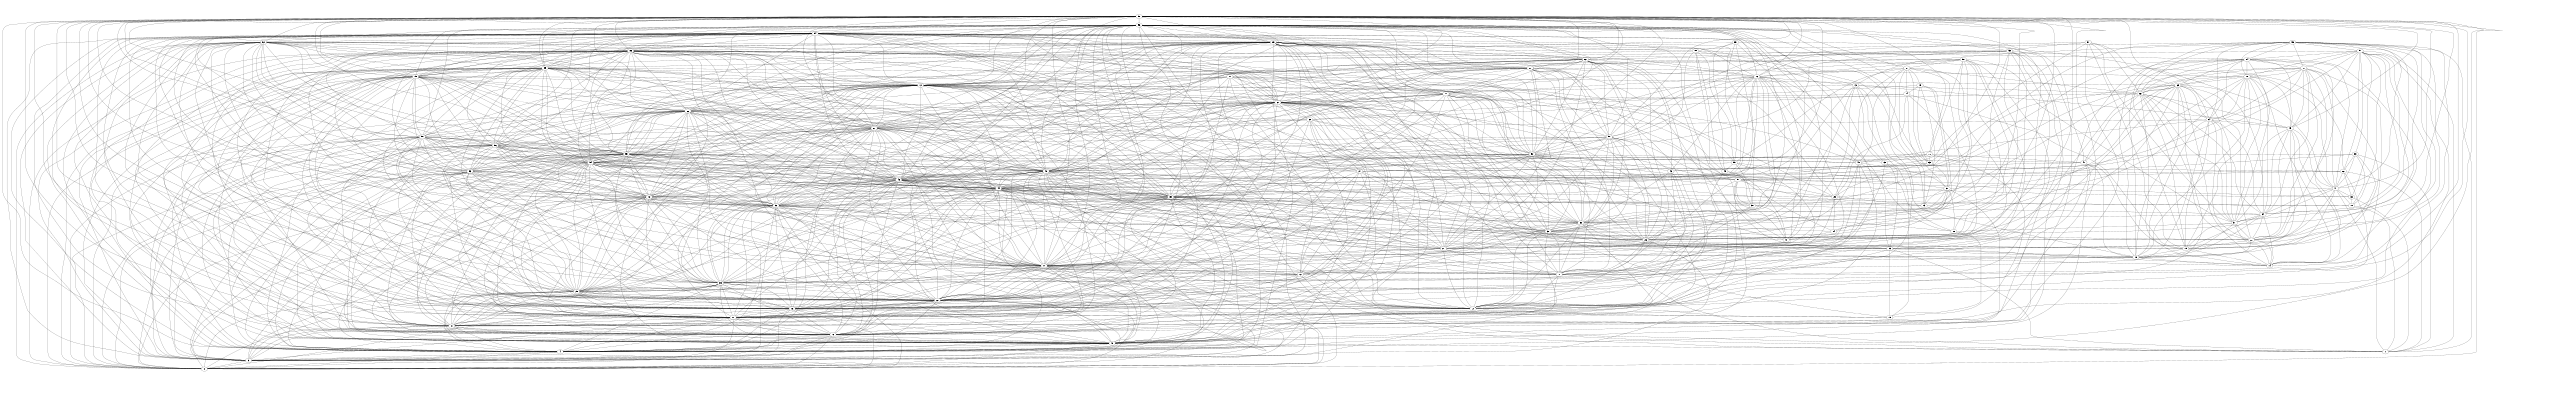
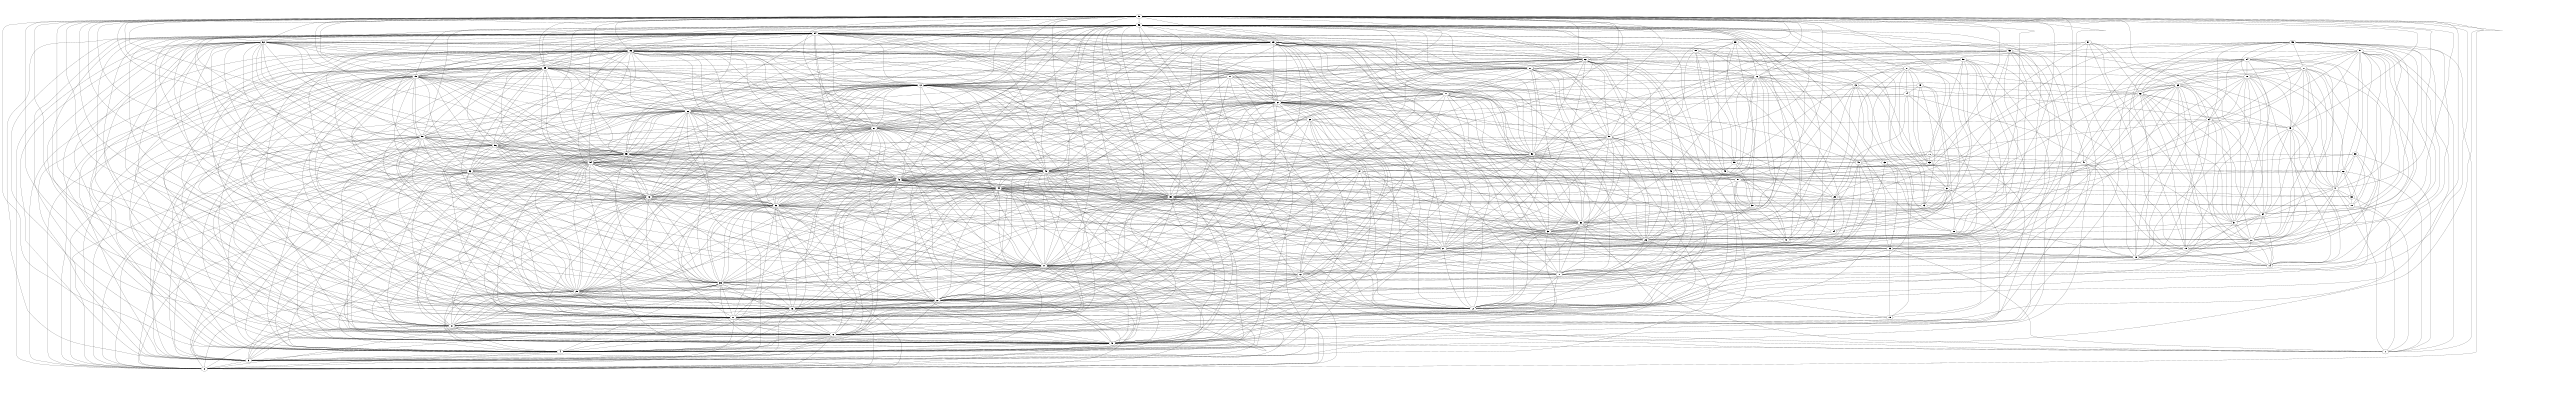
(1010, 279) -> (482, 217)
